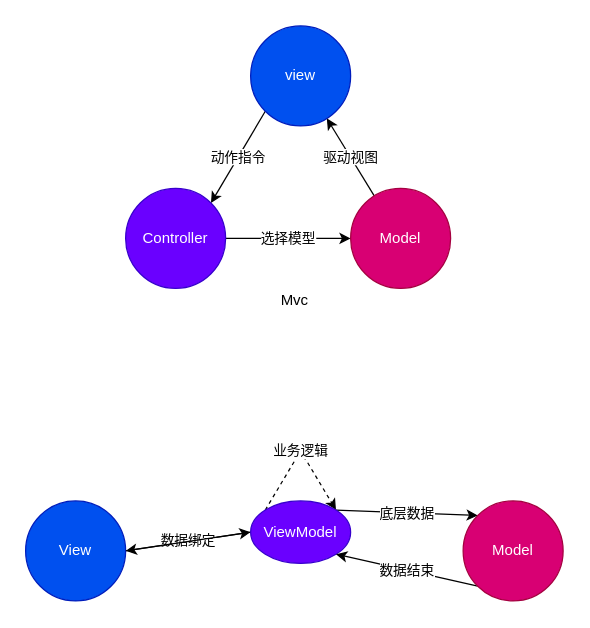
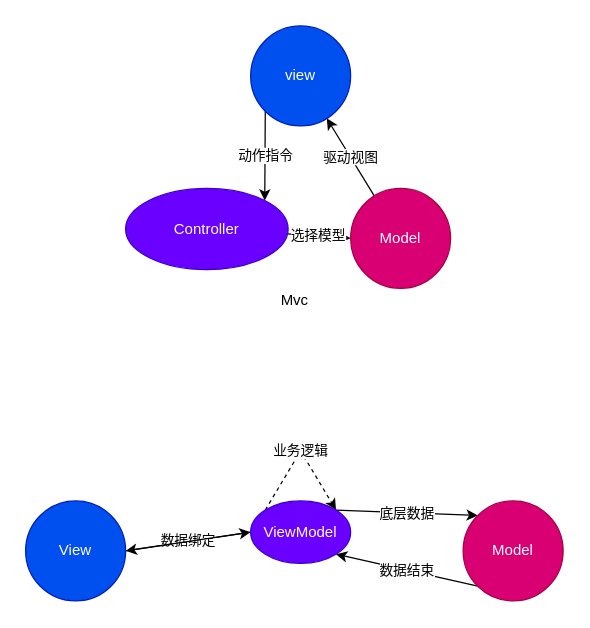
(176, 238) -> (207, 229)
